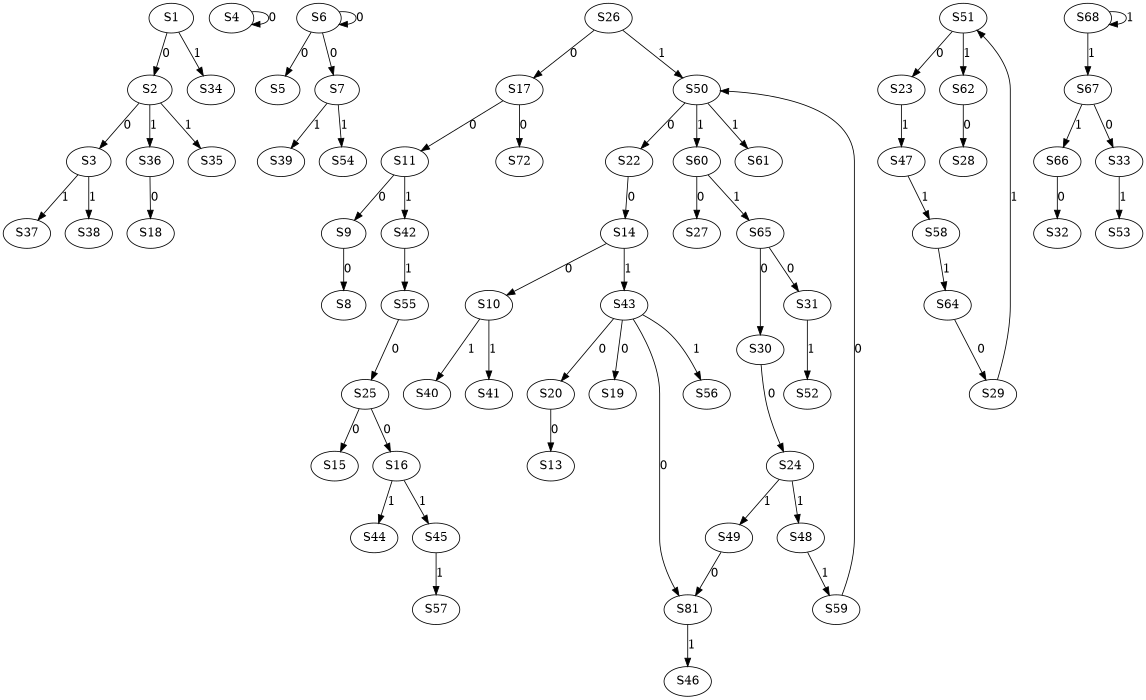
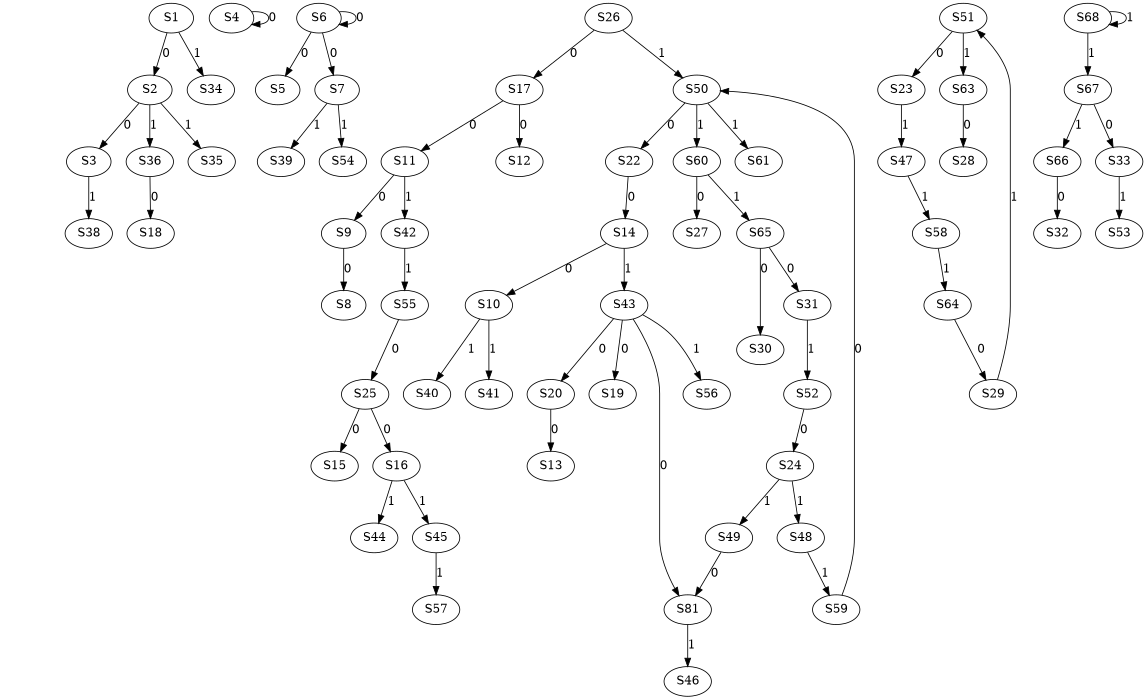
(963, 90) -> (963, 90)
(519, 162) -> (519, 162)
(27, 233) -> none
(767, 405) -> (800, 426)
